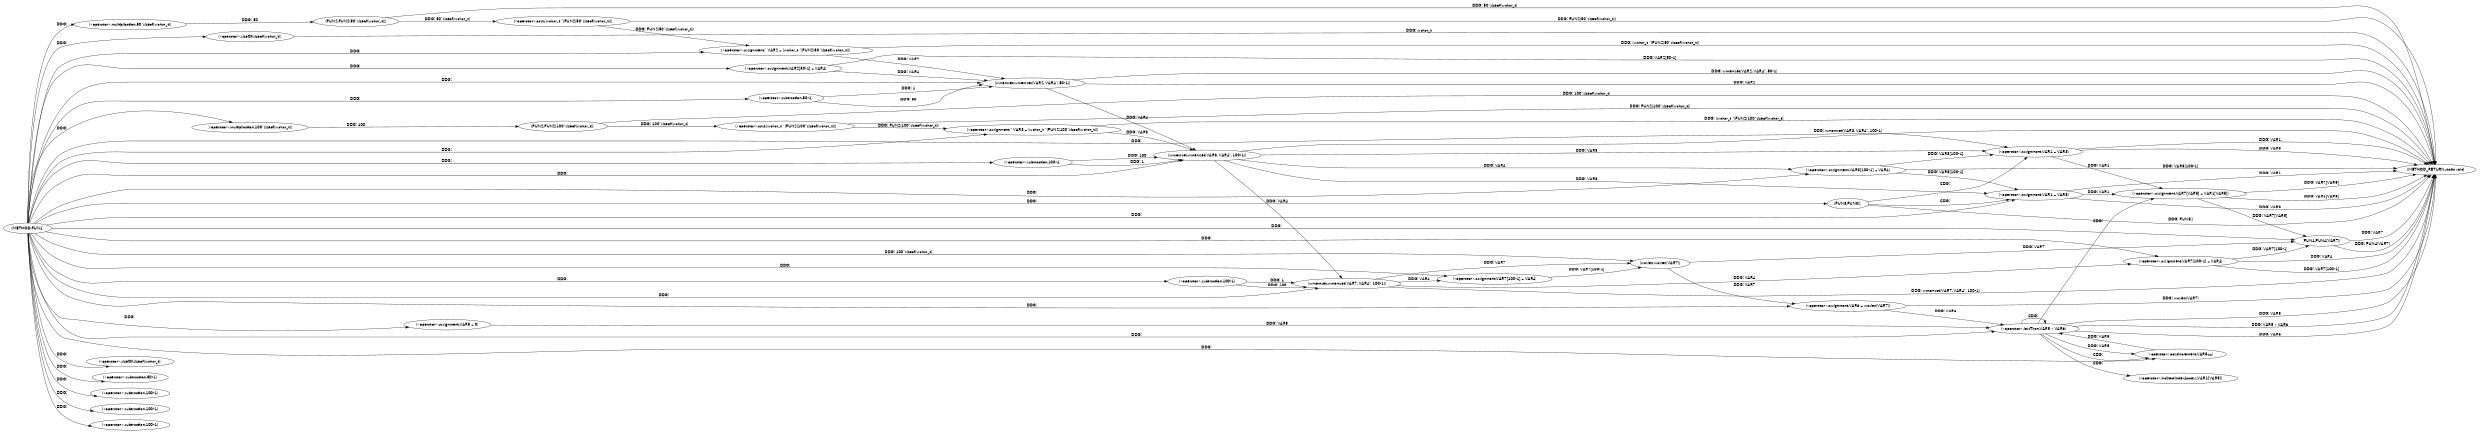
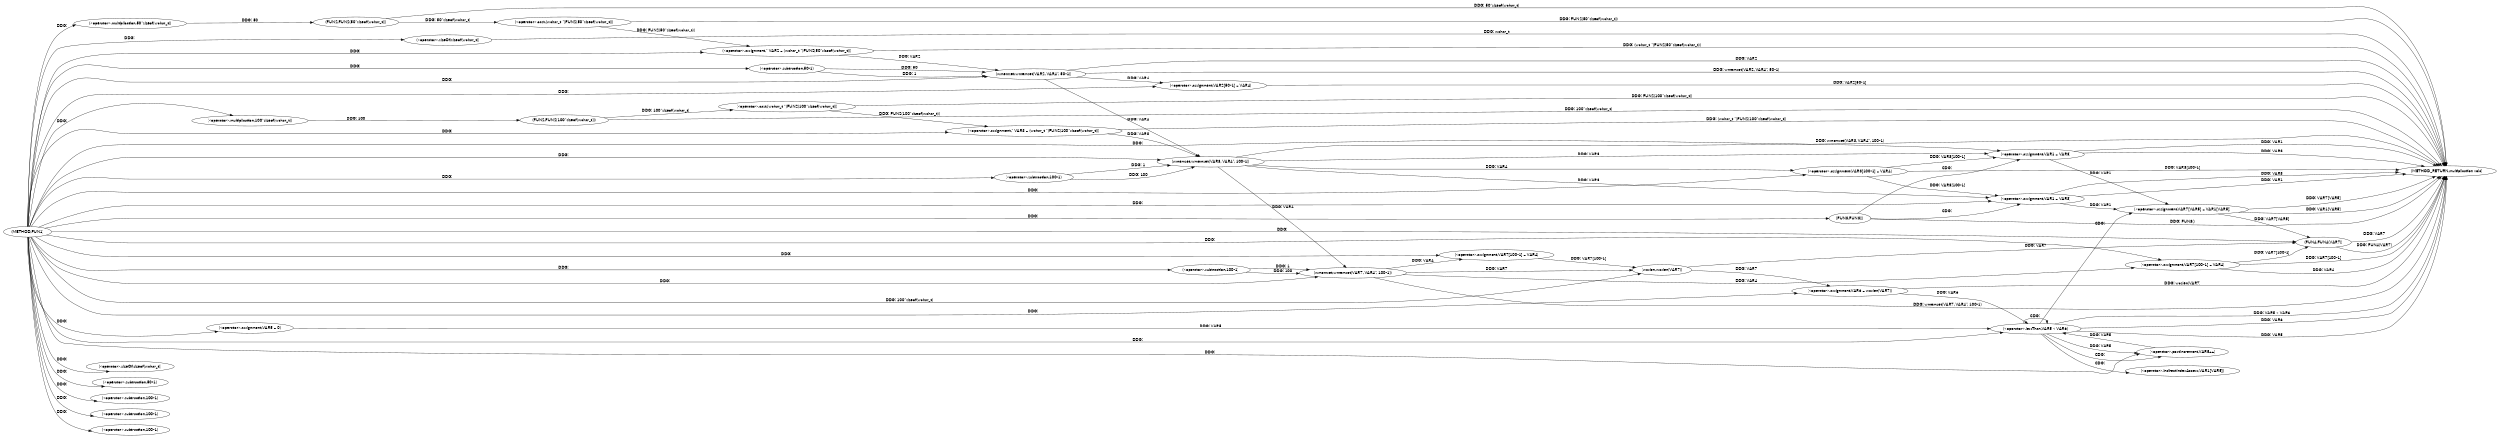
(909, 76) -> (1118, 80)
(2436, 170) -> (2447, 171)
